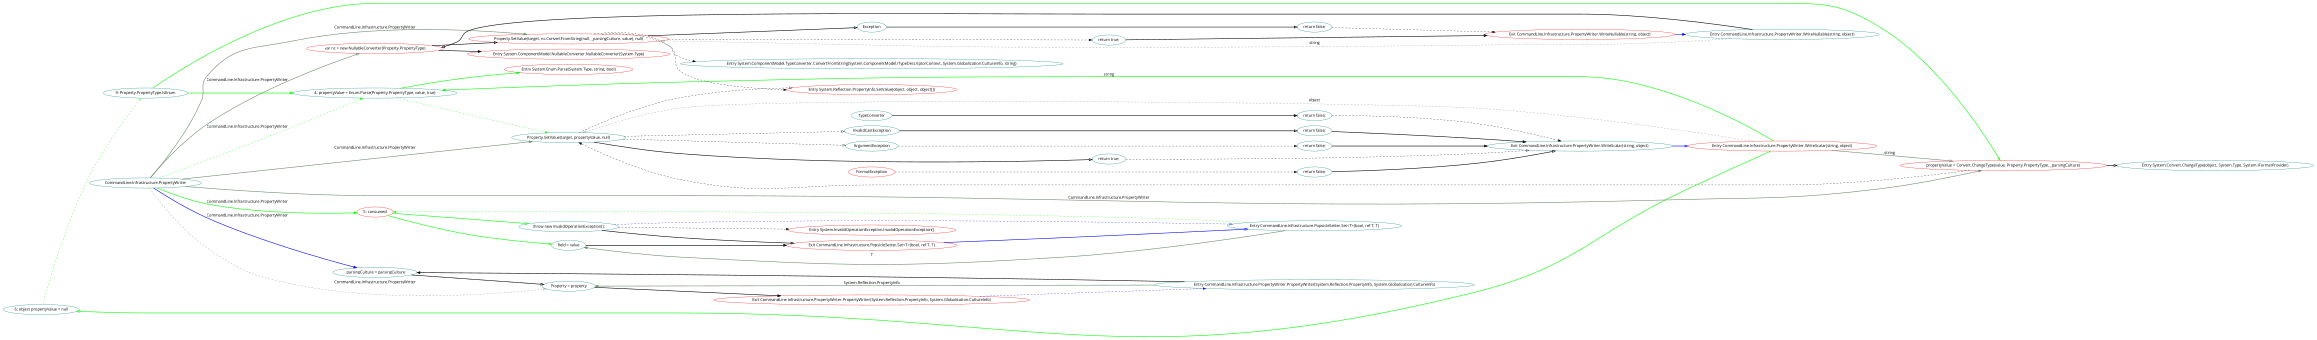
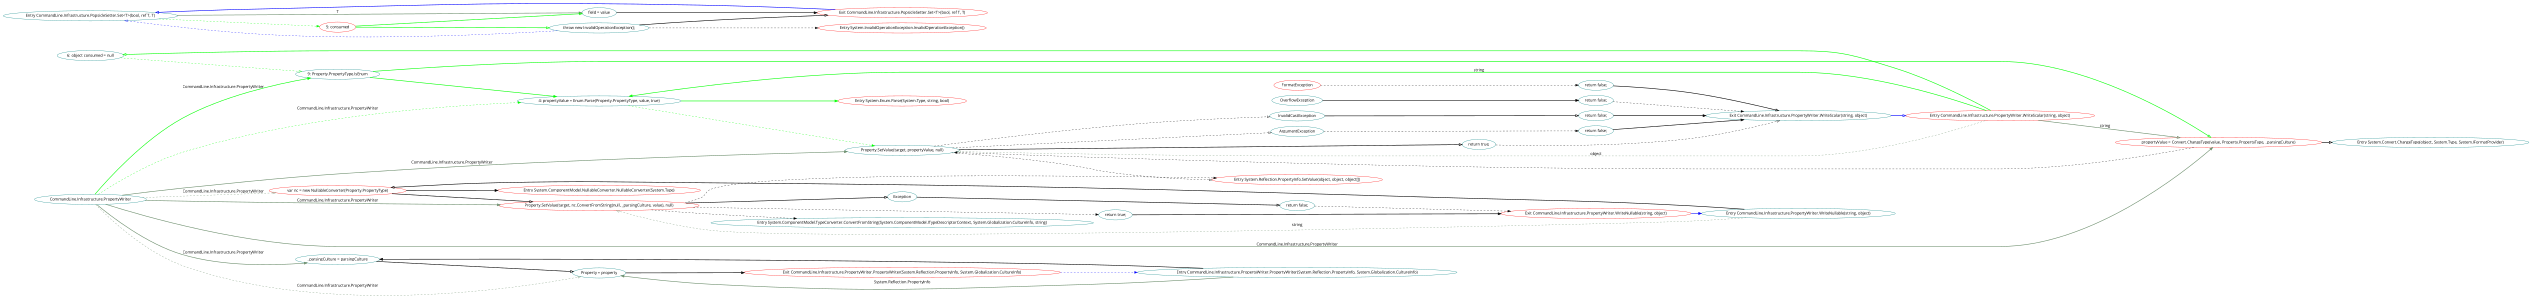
(244, 102) -> (208, 195)
(872, 116) -> (1297, 100)
(254, 210) -> (189, 115)
(251, 235) -> (193, 257)
(41, 310) -> (90, 56)
